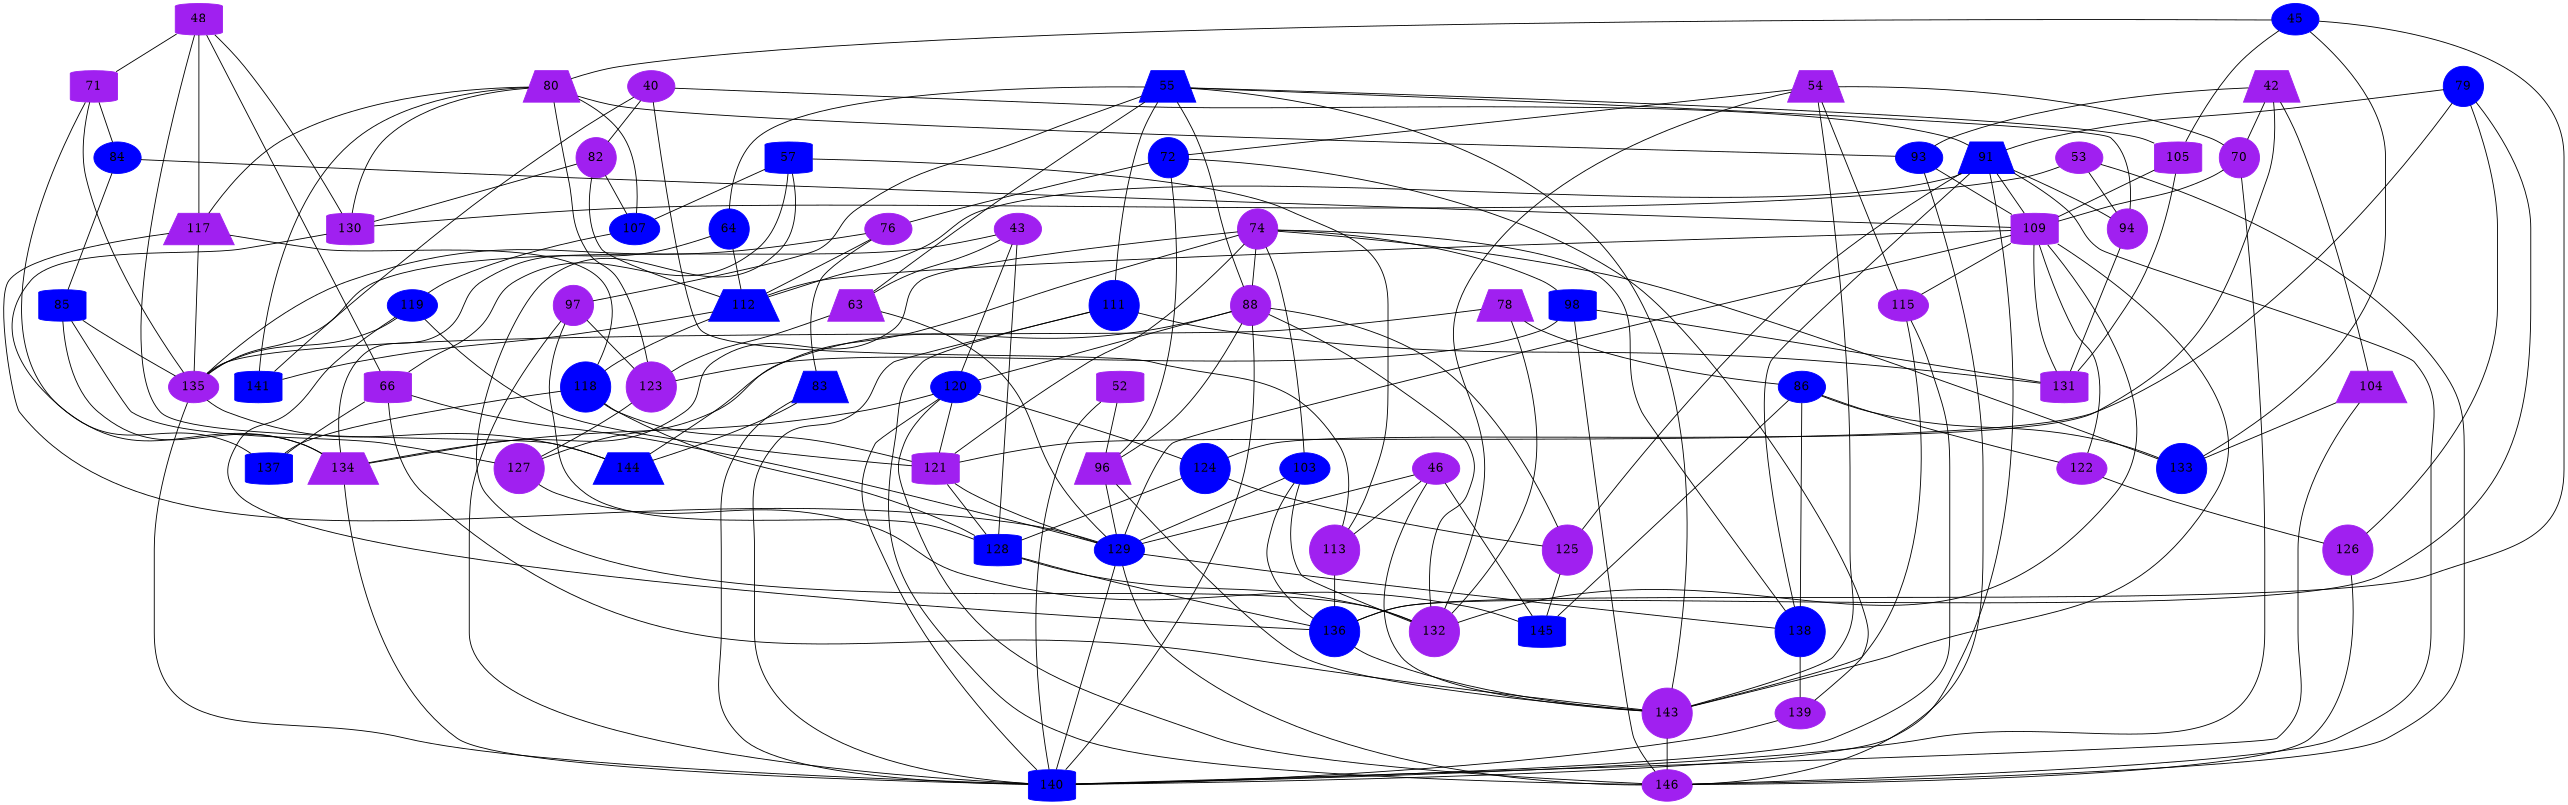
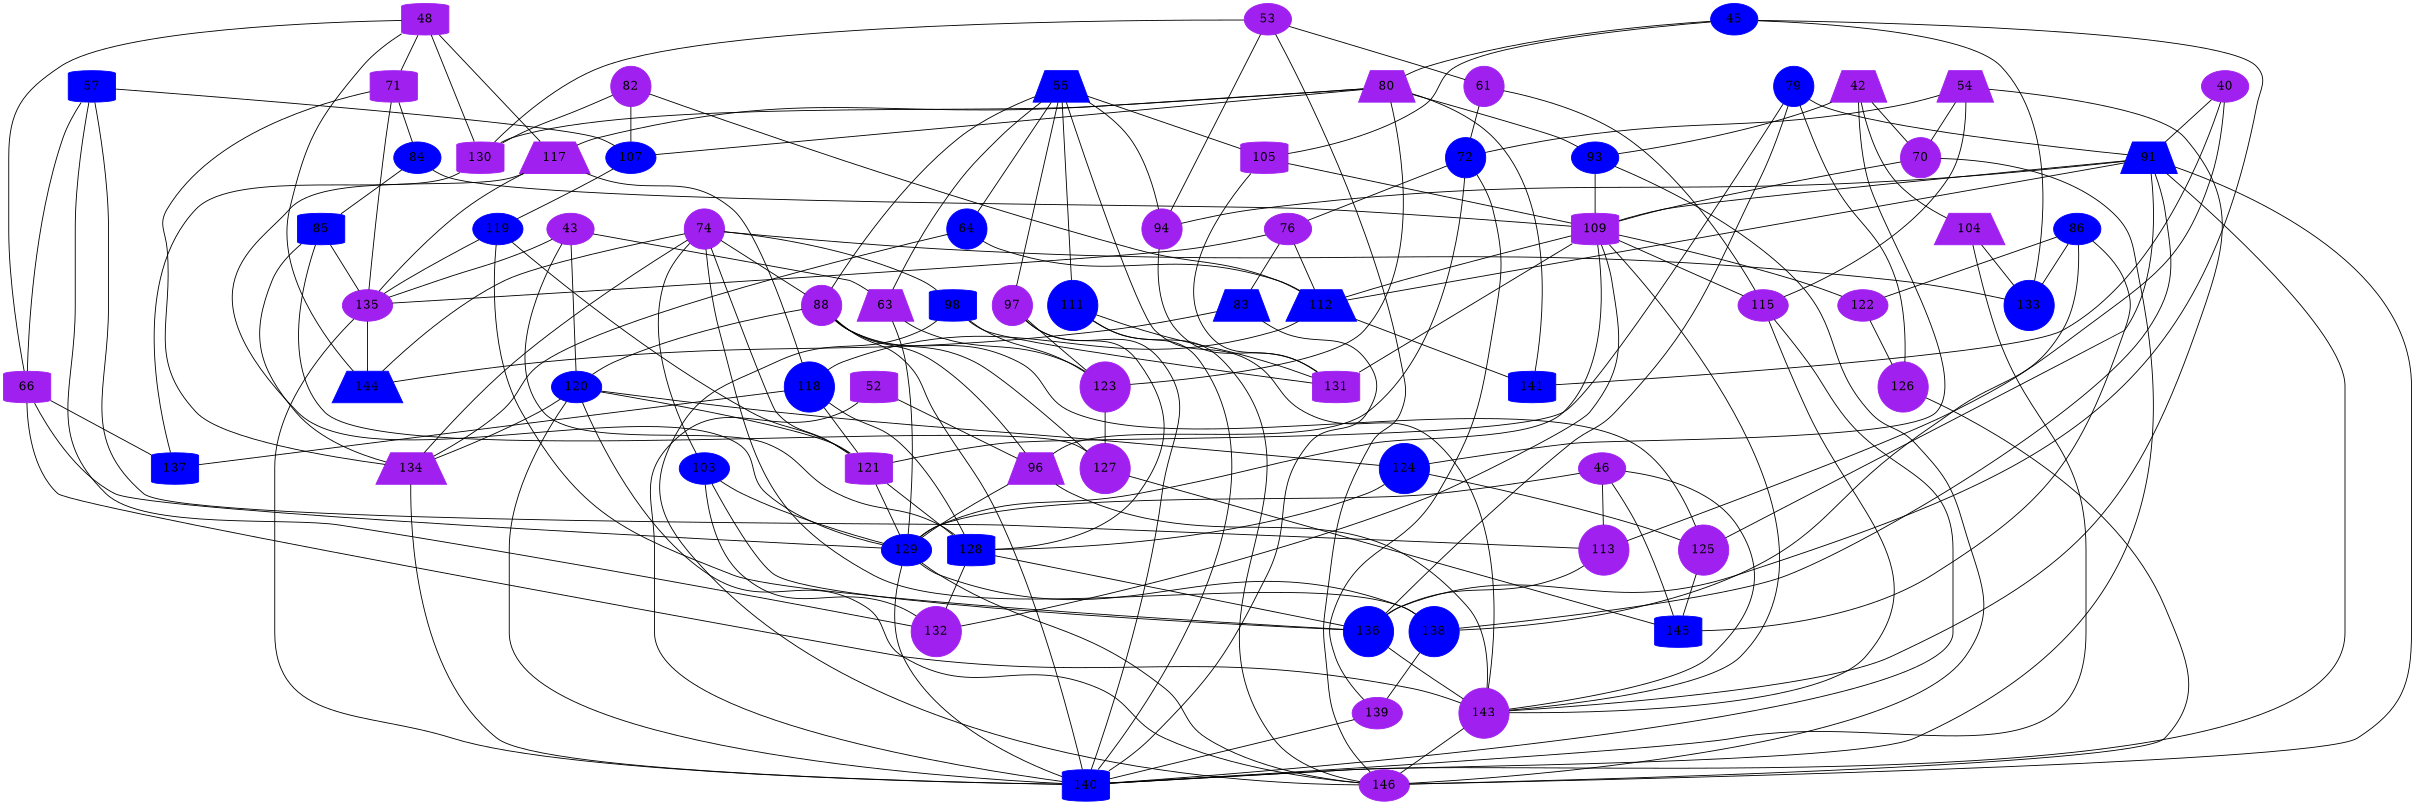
none -> (1484, 86)
(624, 121) -> none
(1471, 279) -> none
(1505, 305) -> none
(1446, 423) -> none
